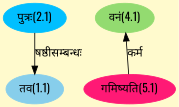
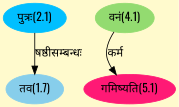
(127, 58) -> (107, 50)
(35, 89) -> (35, 89)
